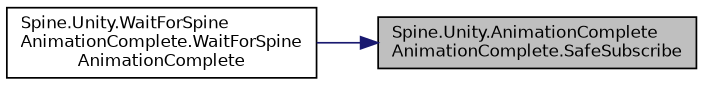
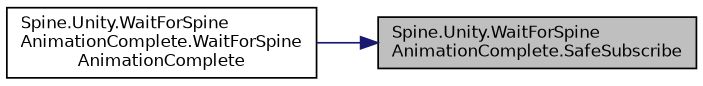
(537, 43) -> (537, 43)
